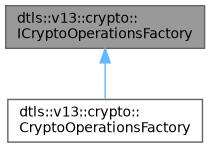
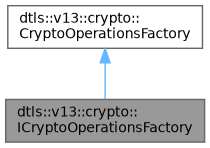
(105, 81) -> (105, 81)
